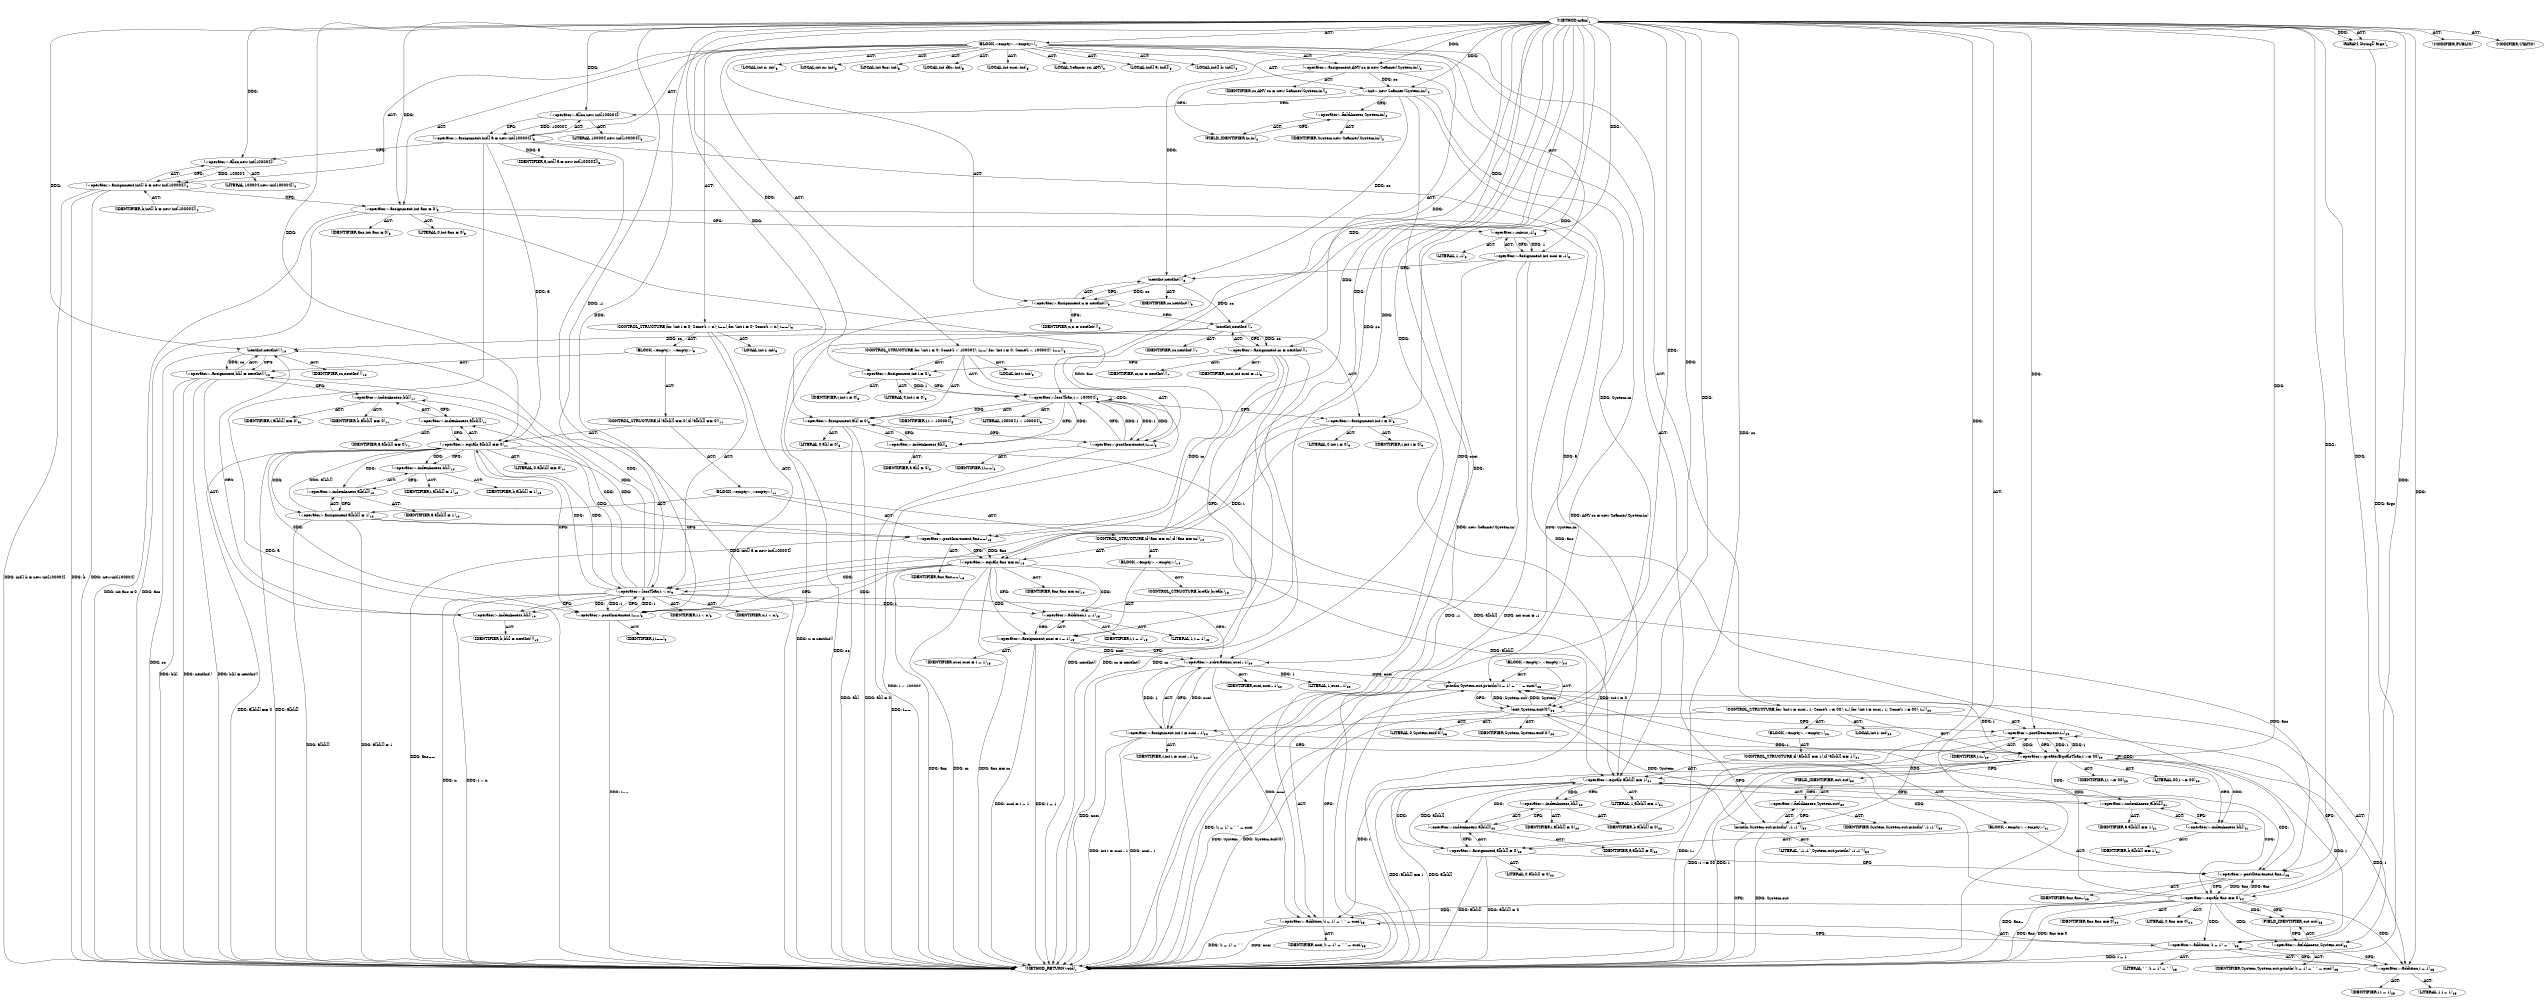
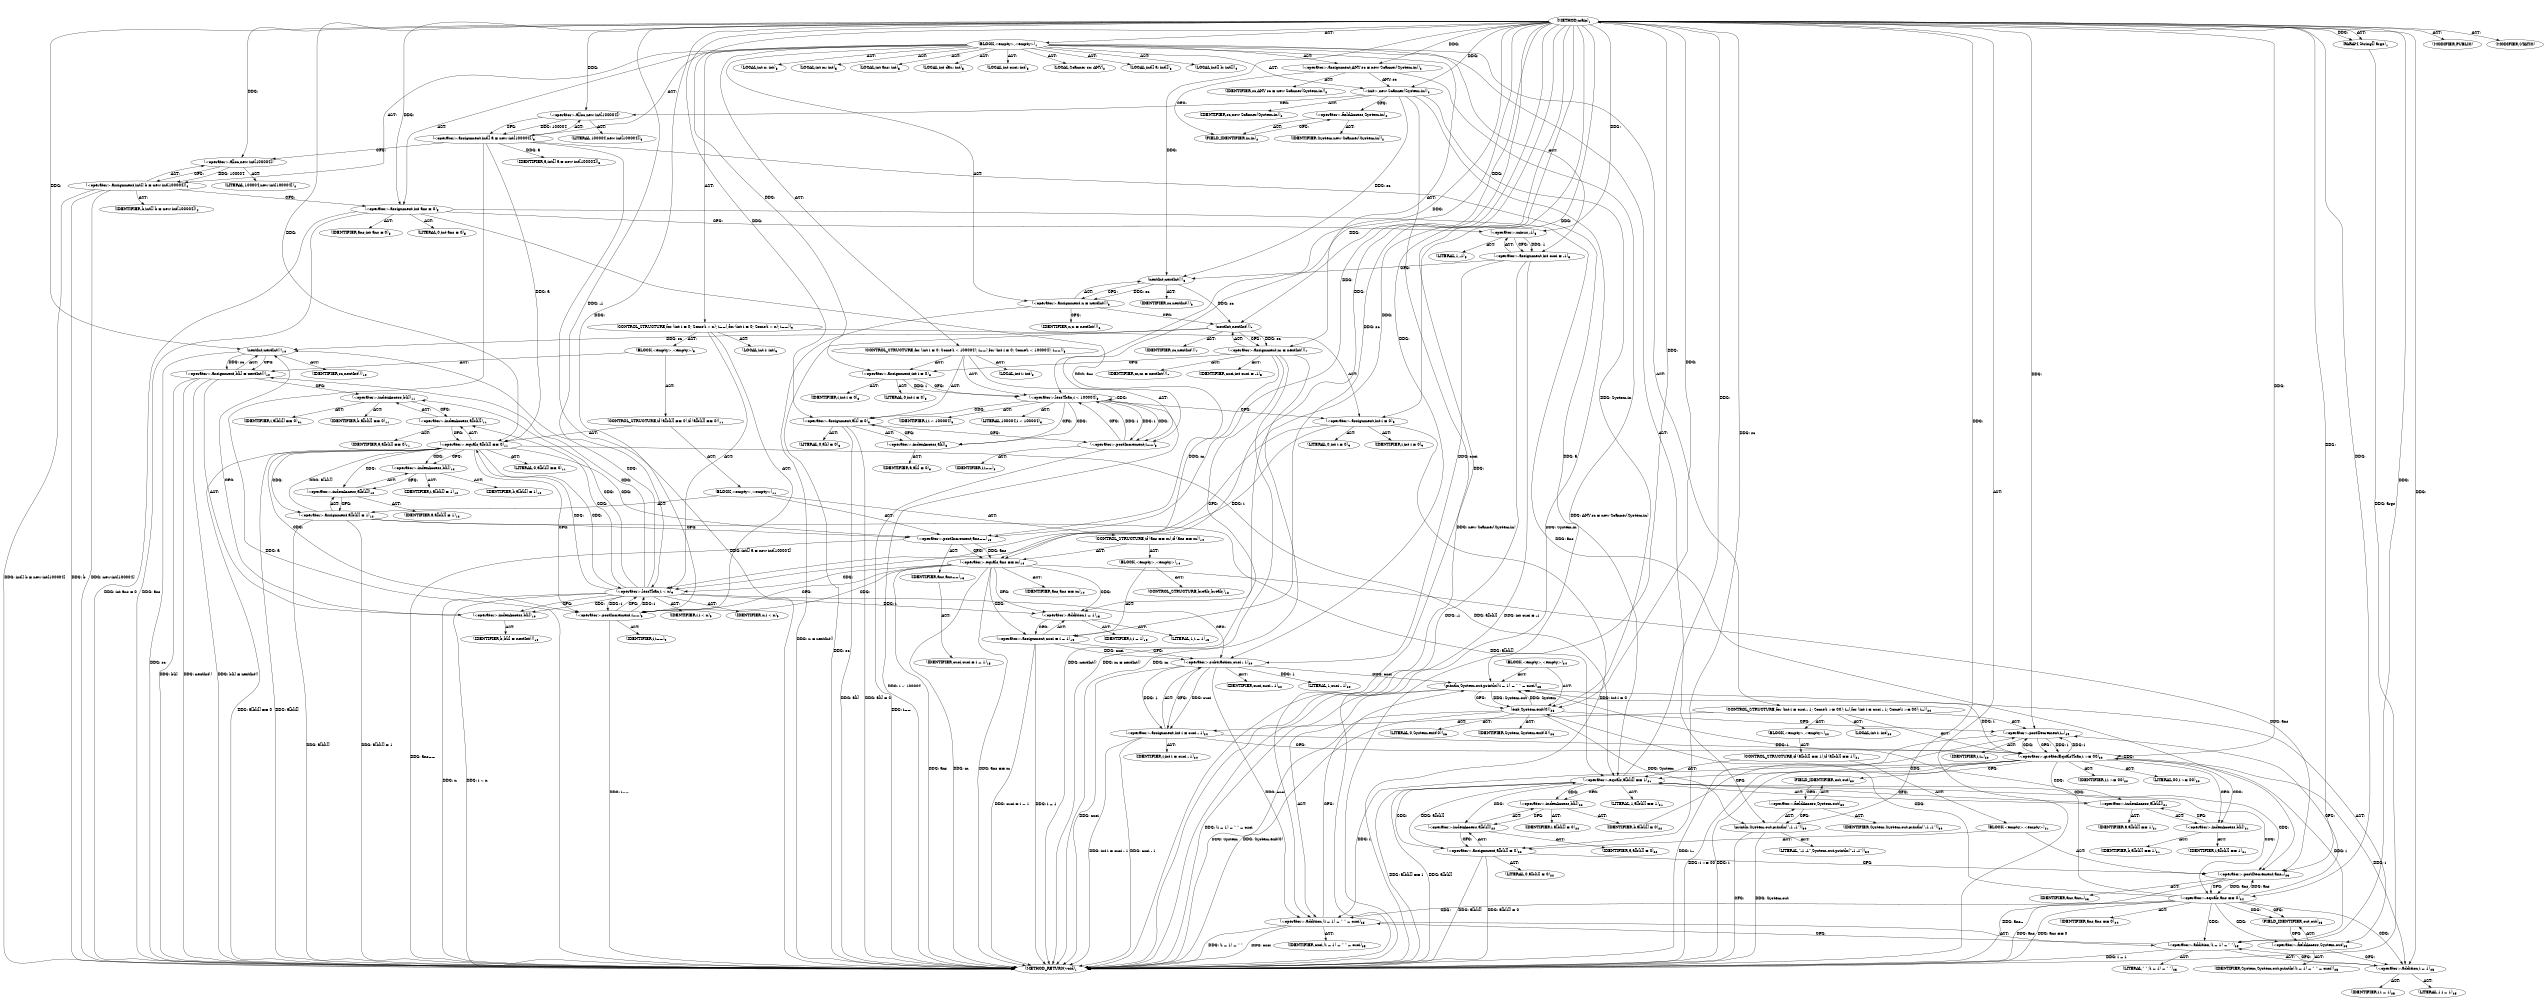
(1390, 80) -> (1390, 80)
none -> (1241, 115)
(151, 198) -> (138, 198)
(1701, 364) -> (1720, 358)
(998, 651) -> (942, 620)
none -> (2217, 851)
(2169, 922) -> none
